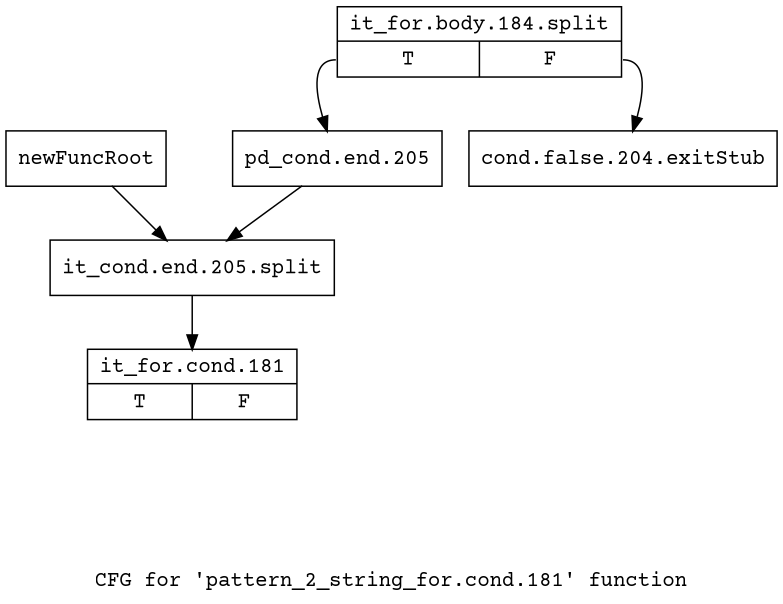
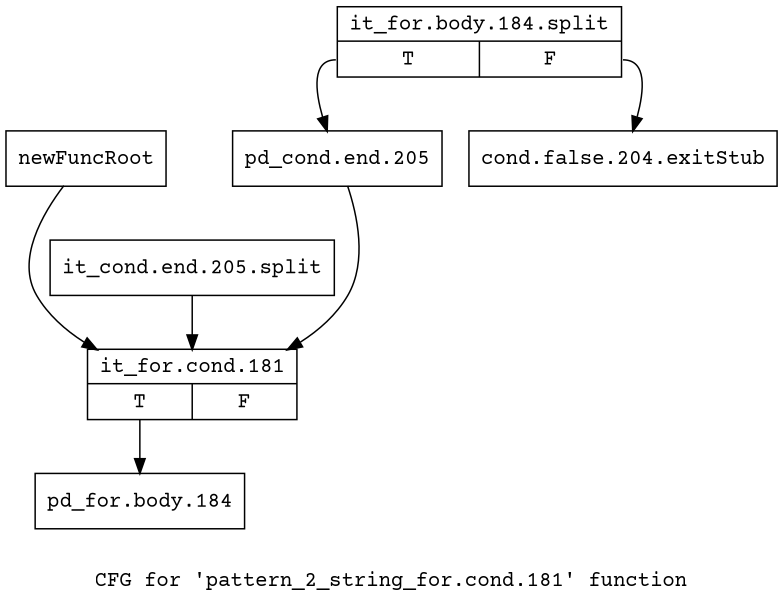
(134, 208) -> (30, 270)
(271, 209) -> (356, 274)
none -> (140, 501)
